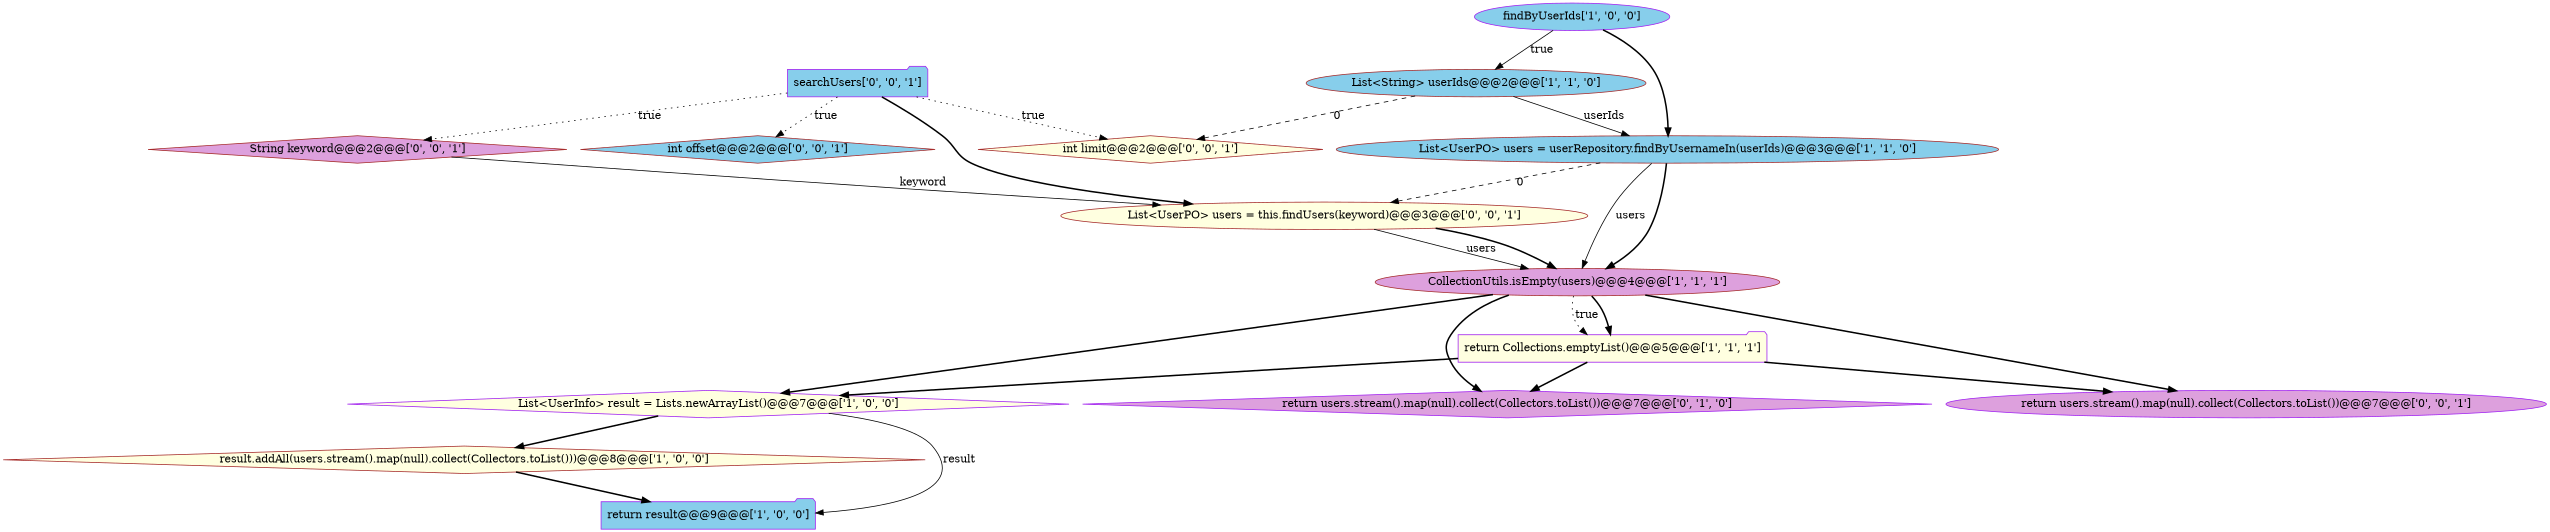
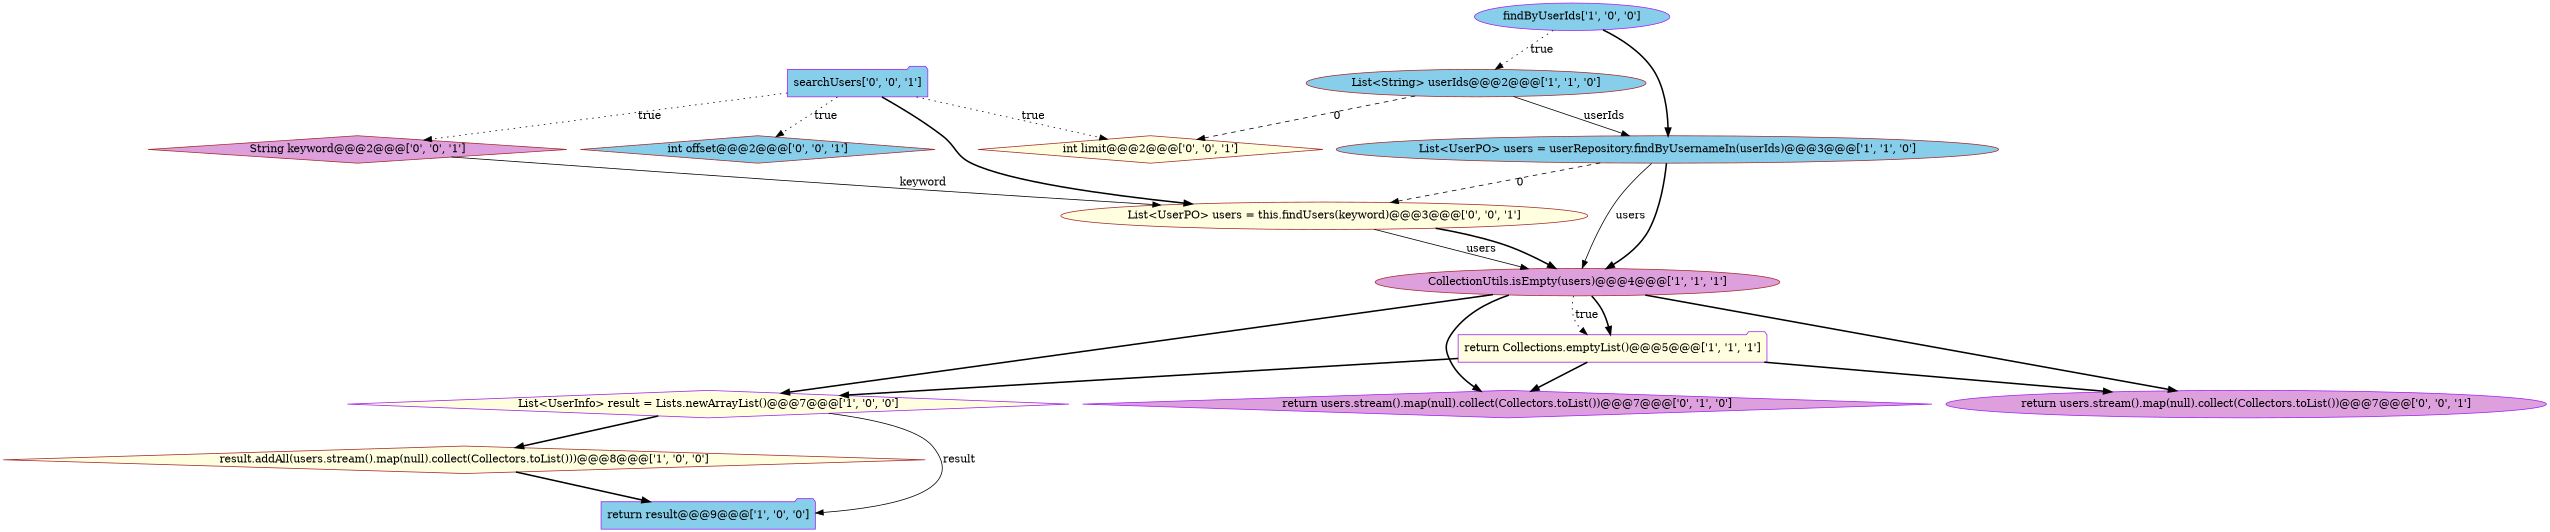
(1527, 48) -> (1527, 48)
